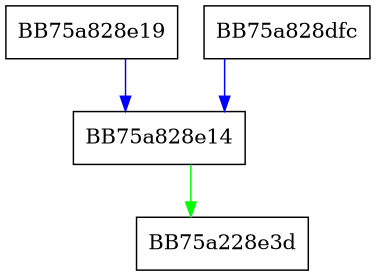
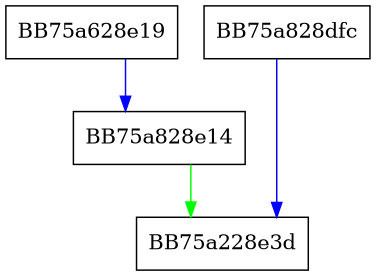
(92, 32) -> (92, 32)
(225, 78) -> (277, 131)
